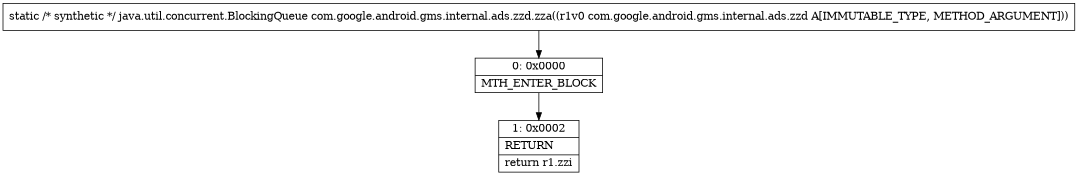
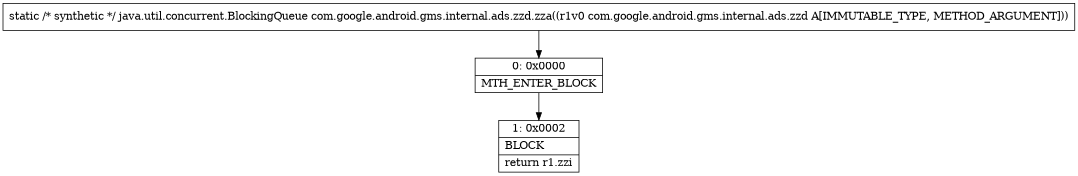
(529, 146) -> (524, 146)
